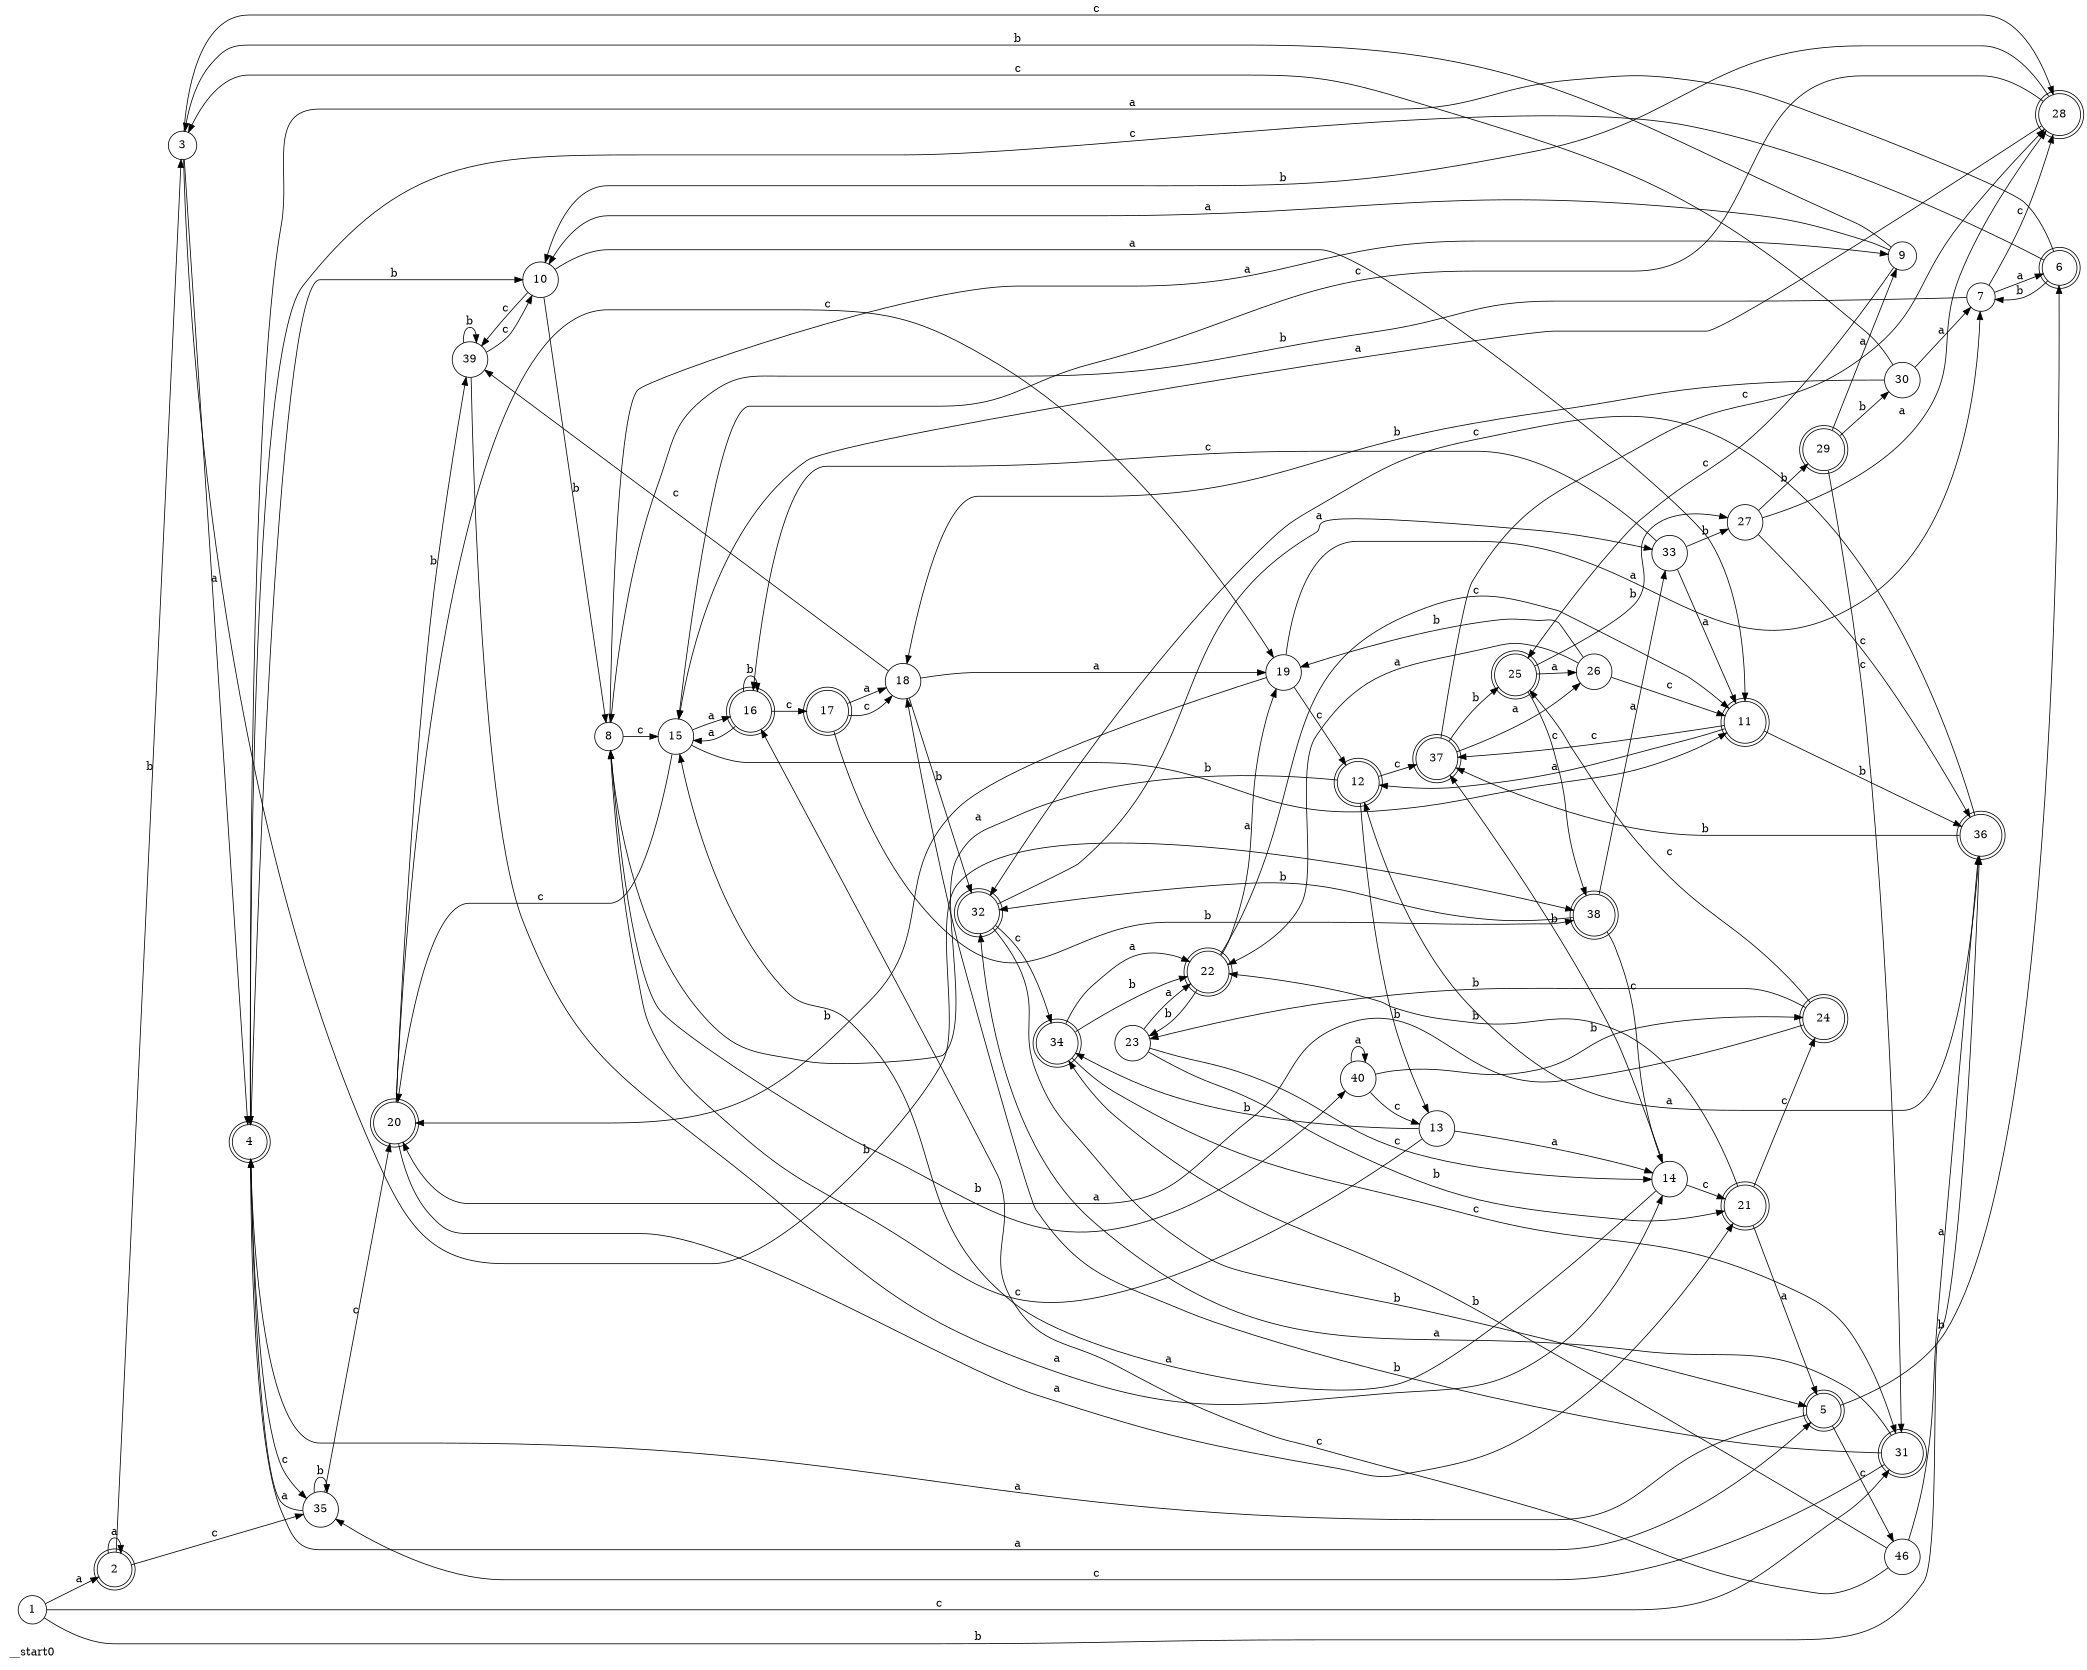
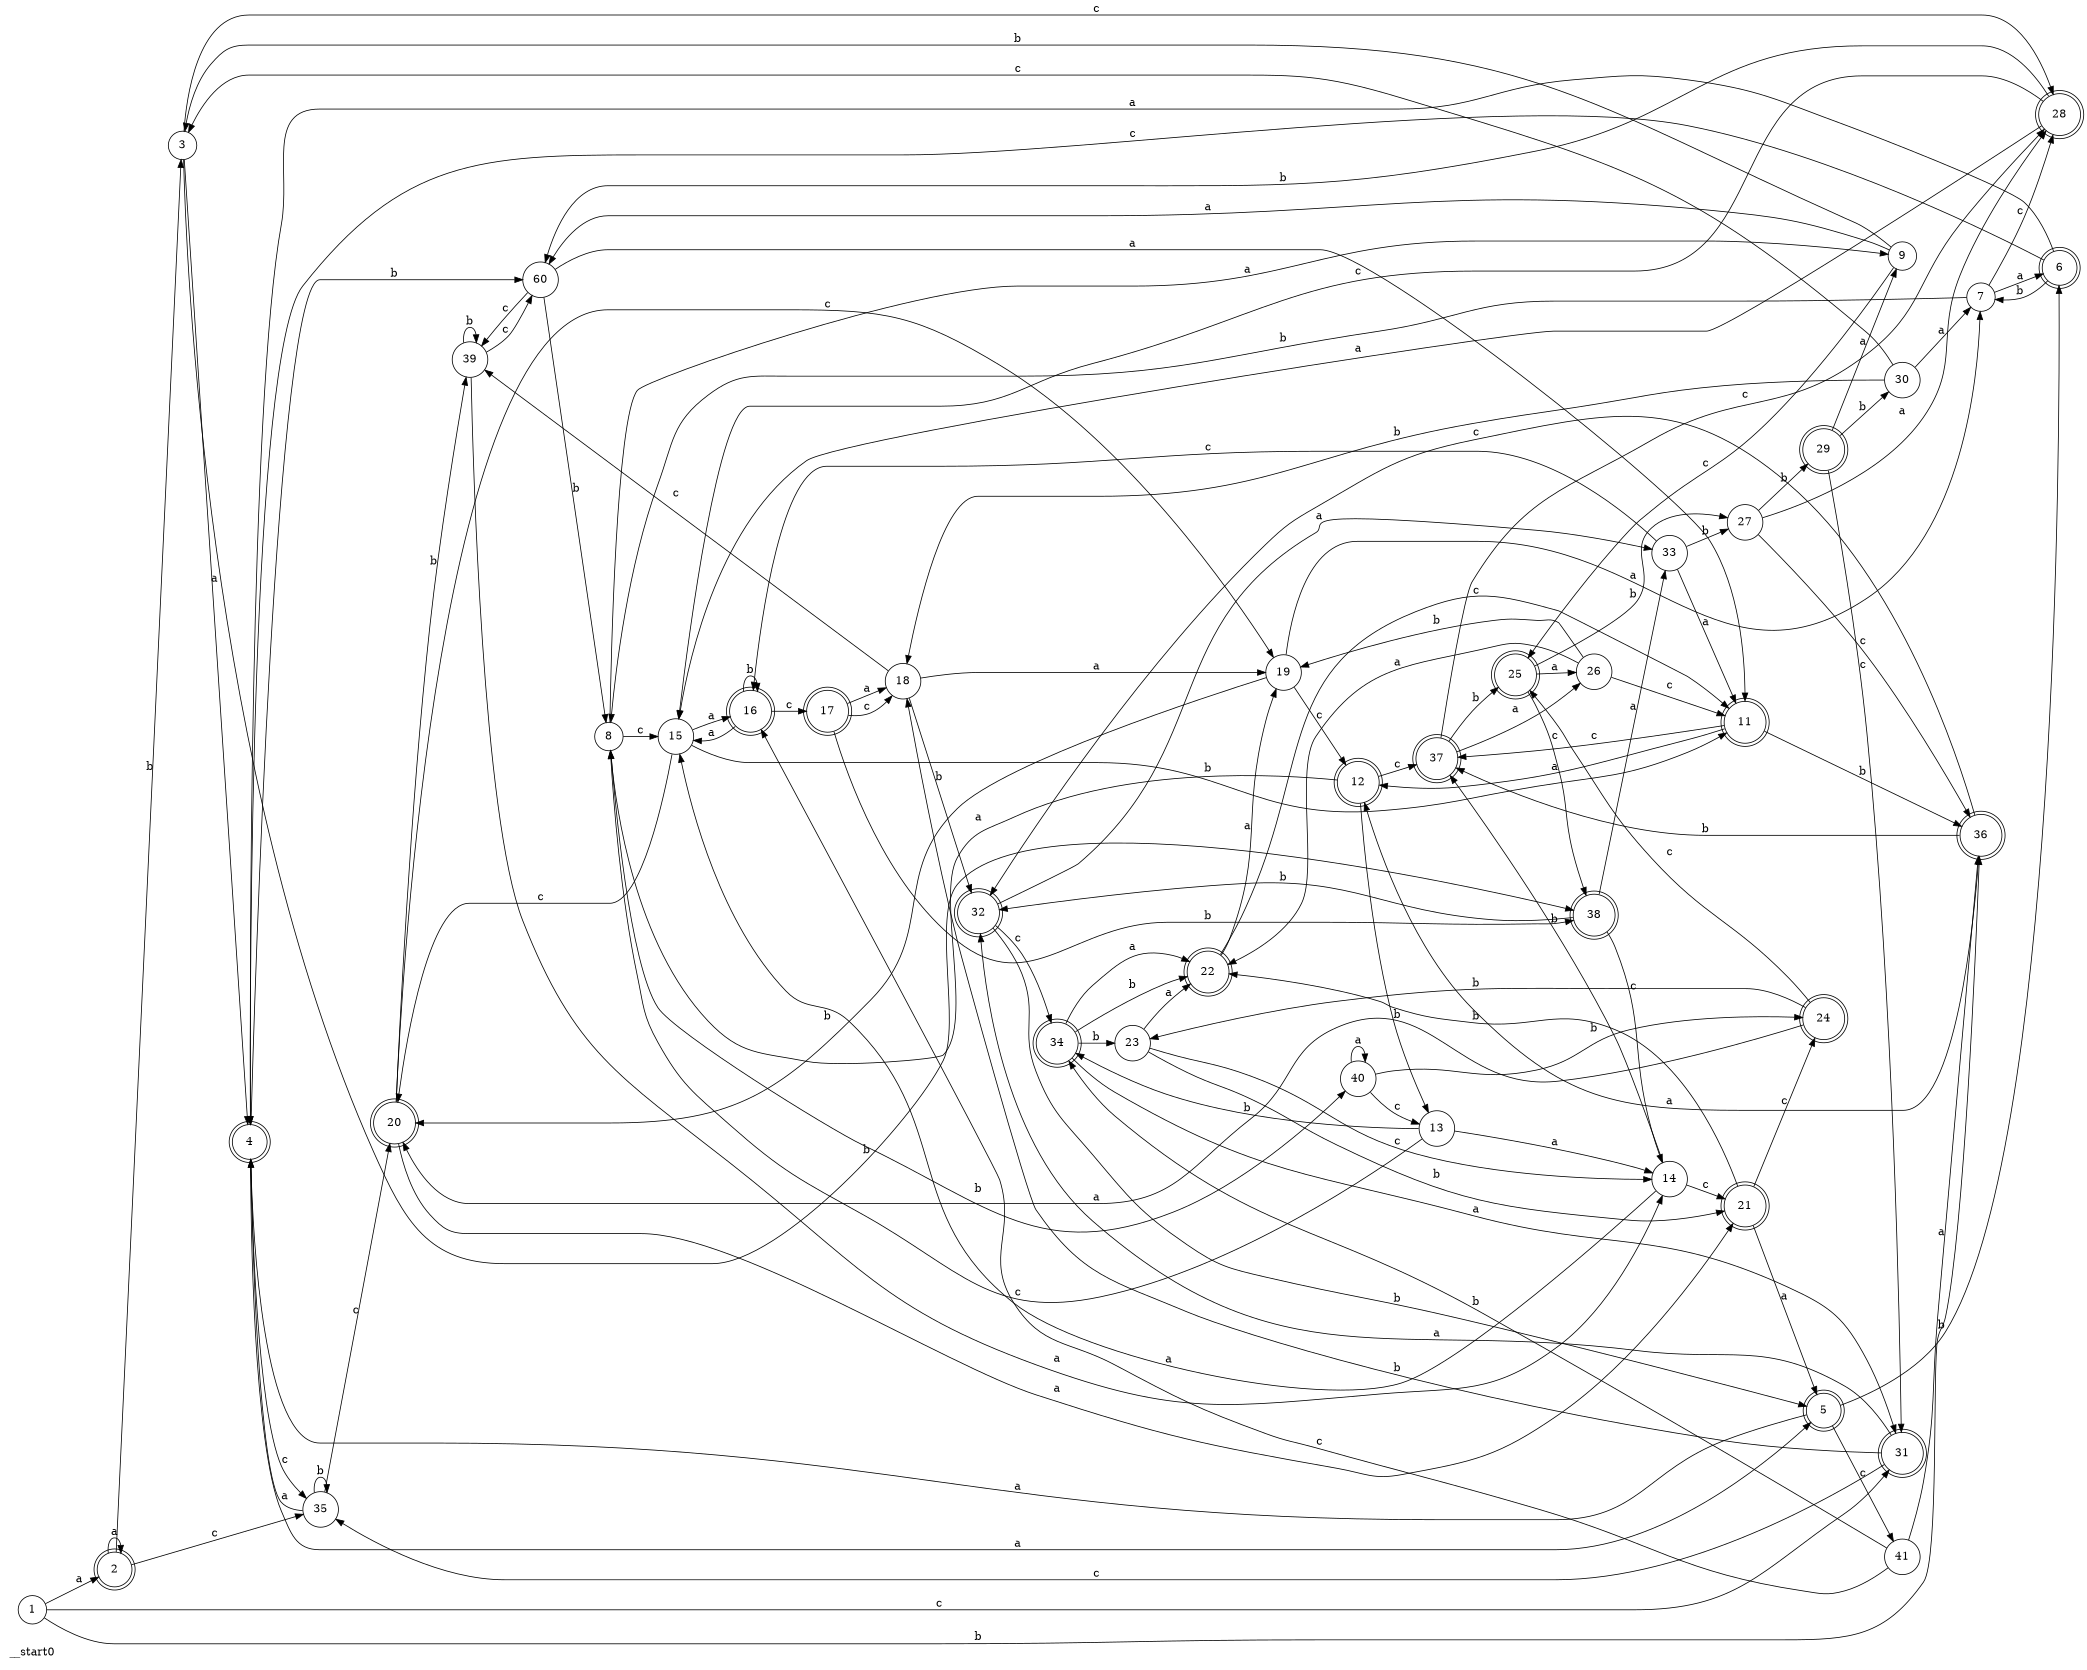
(541, 280) -> (541, 280)
(1179, 1014) -> (1093, 1043)
(1476, 1210) -> (1476, 1210)
(1902, 1557) -> (1902, 1557)
